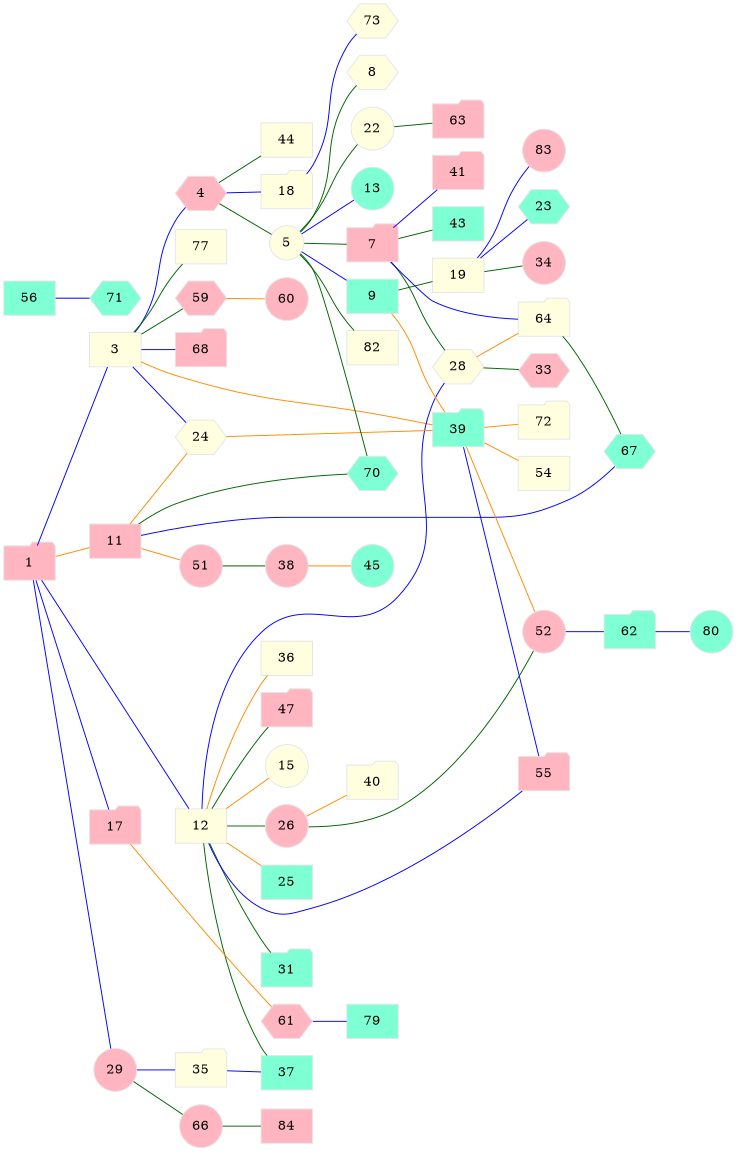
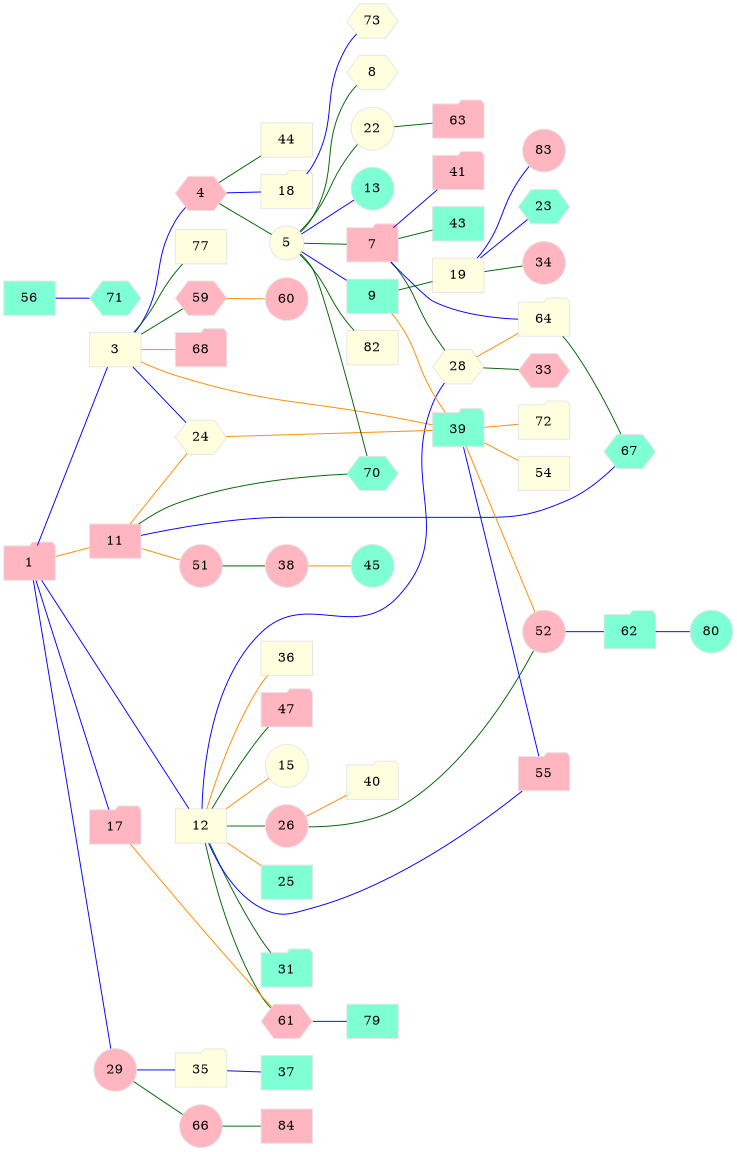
(158, 350) -> (158, 350)
(222, 942) -> (230, 929)
